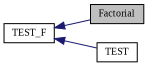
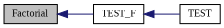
(77, 23) -> (81, 14)
